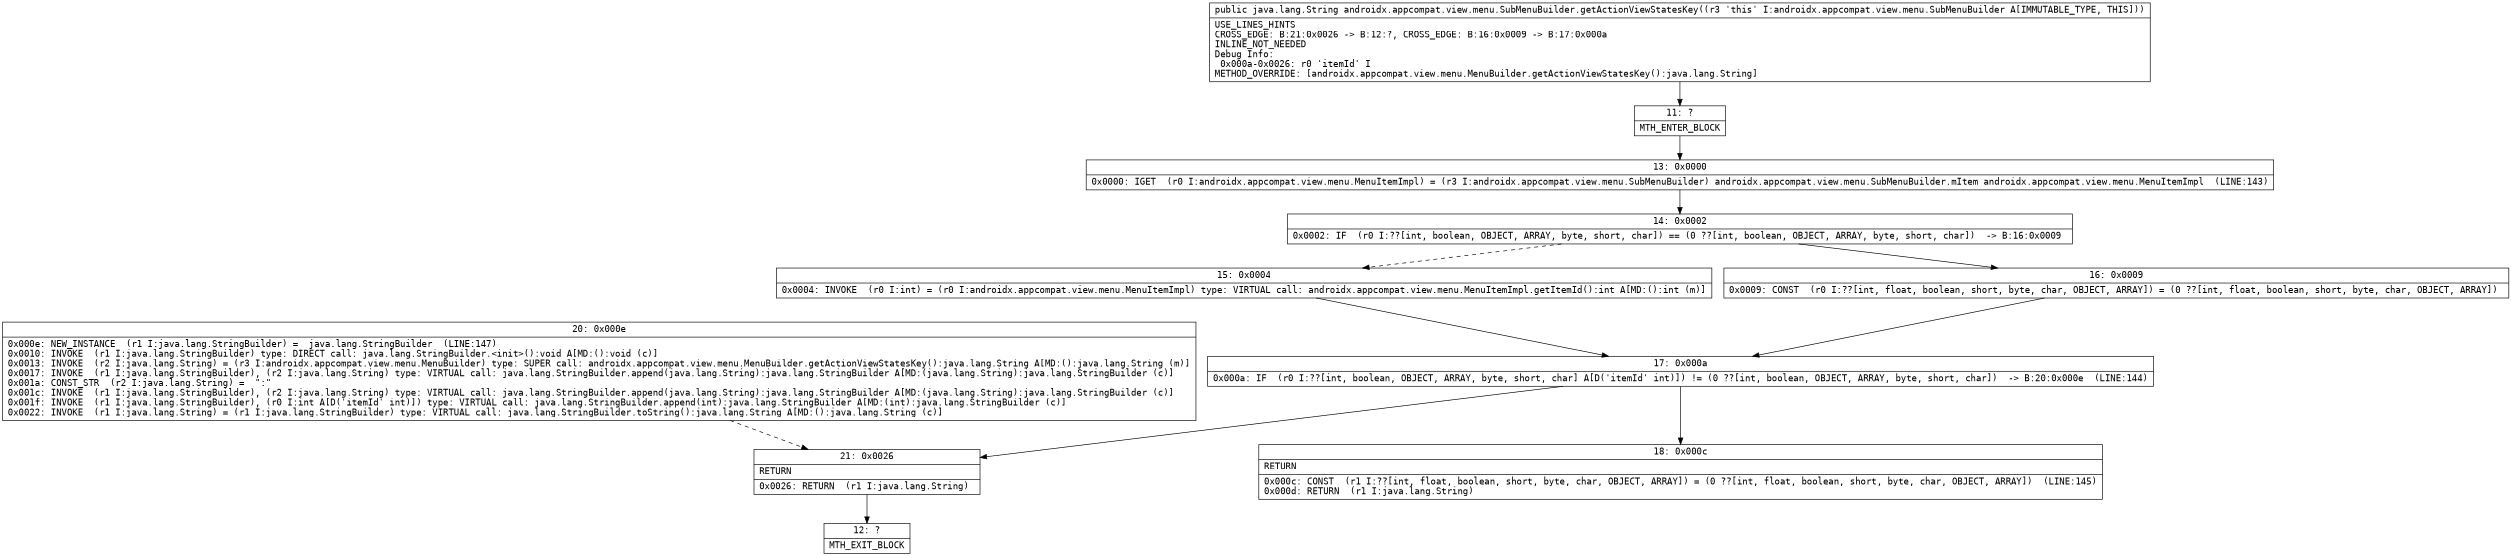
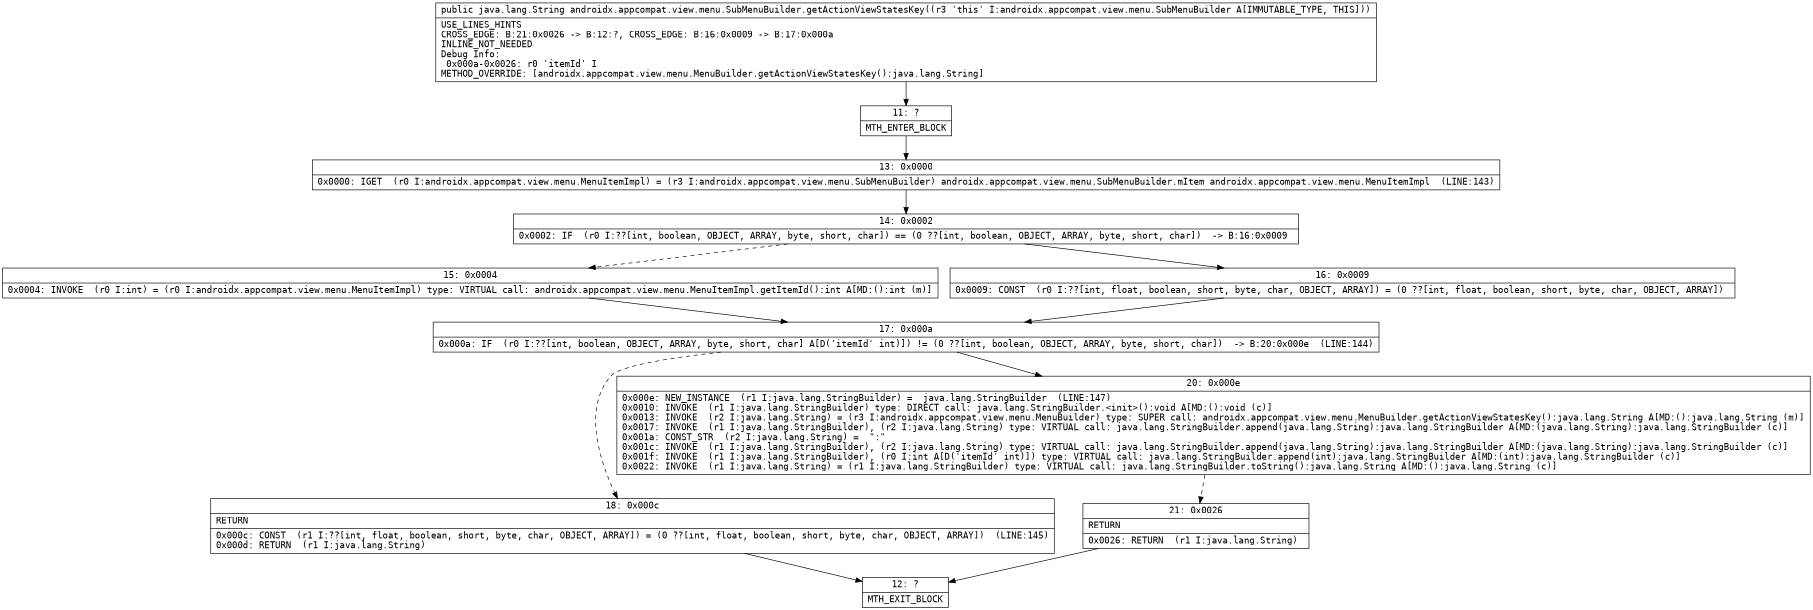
(1681, 412) -> (608, 380)
(1275, 421) -> (996, 363)
none -> (800, 567)
